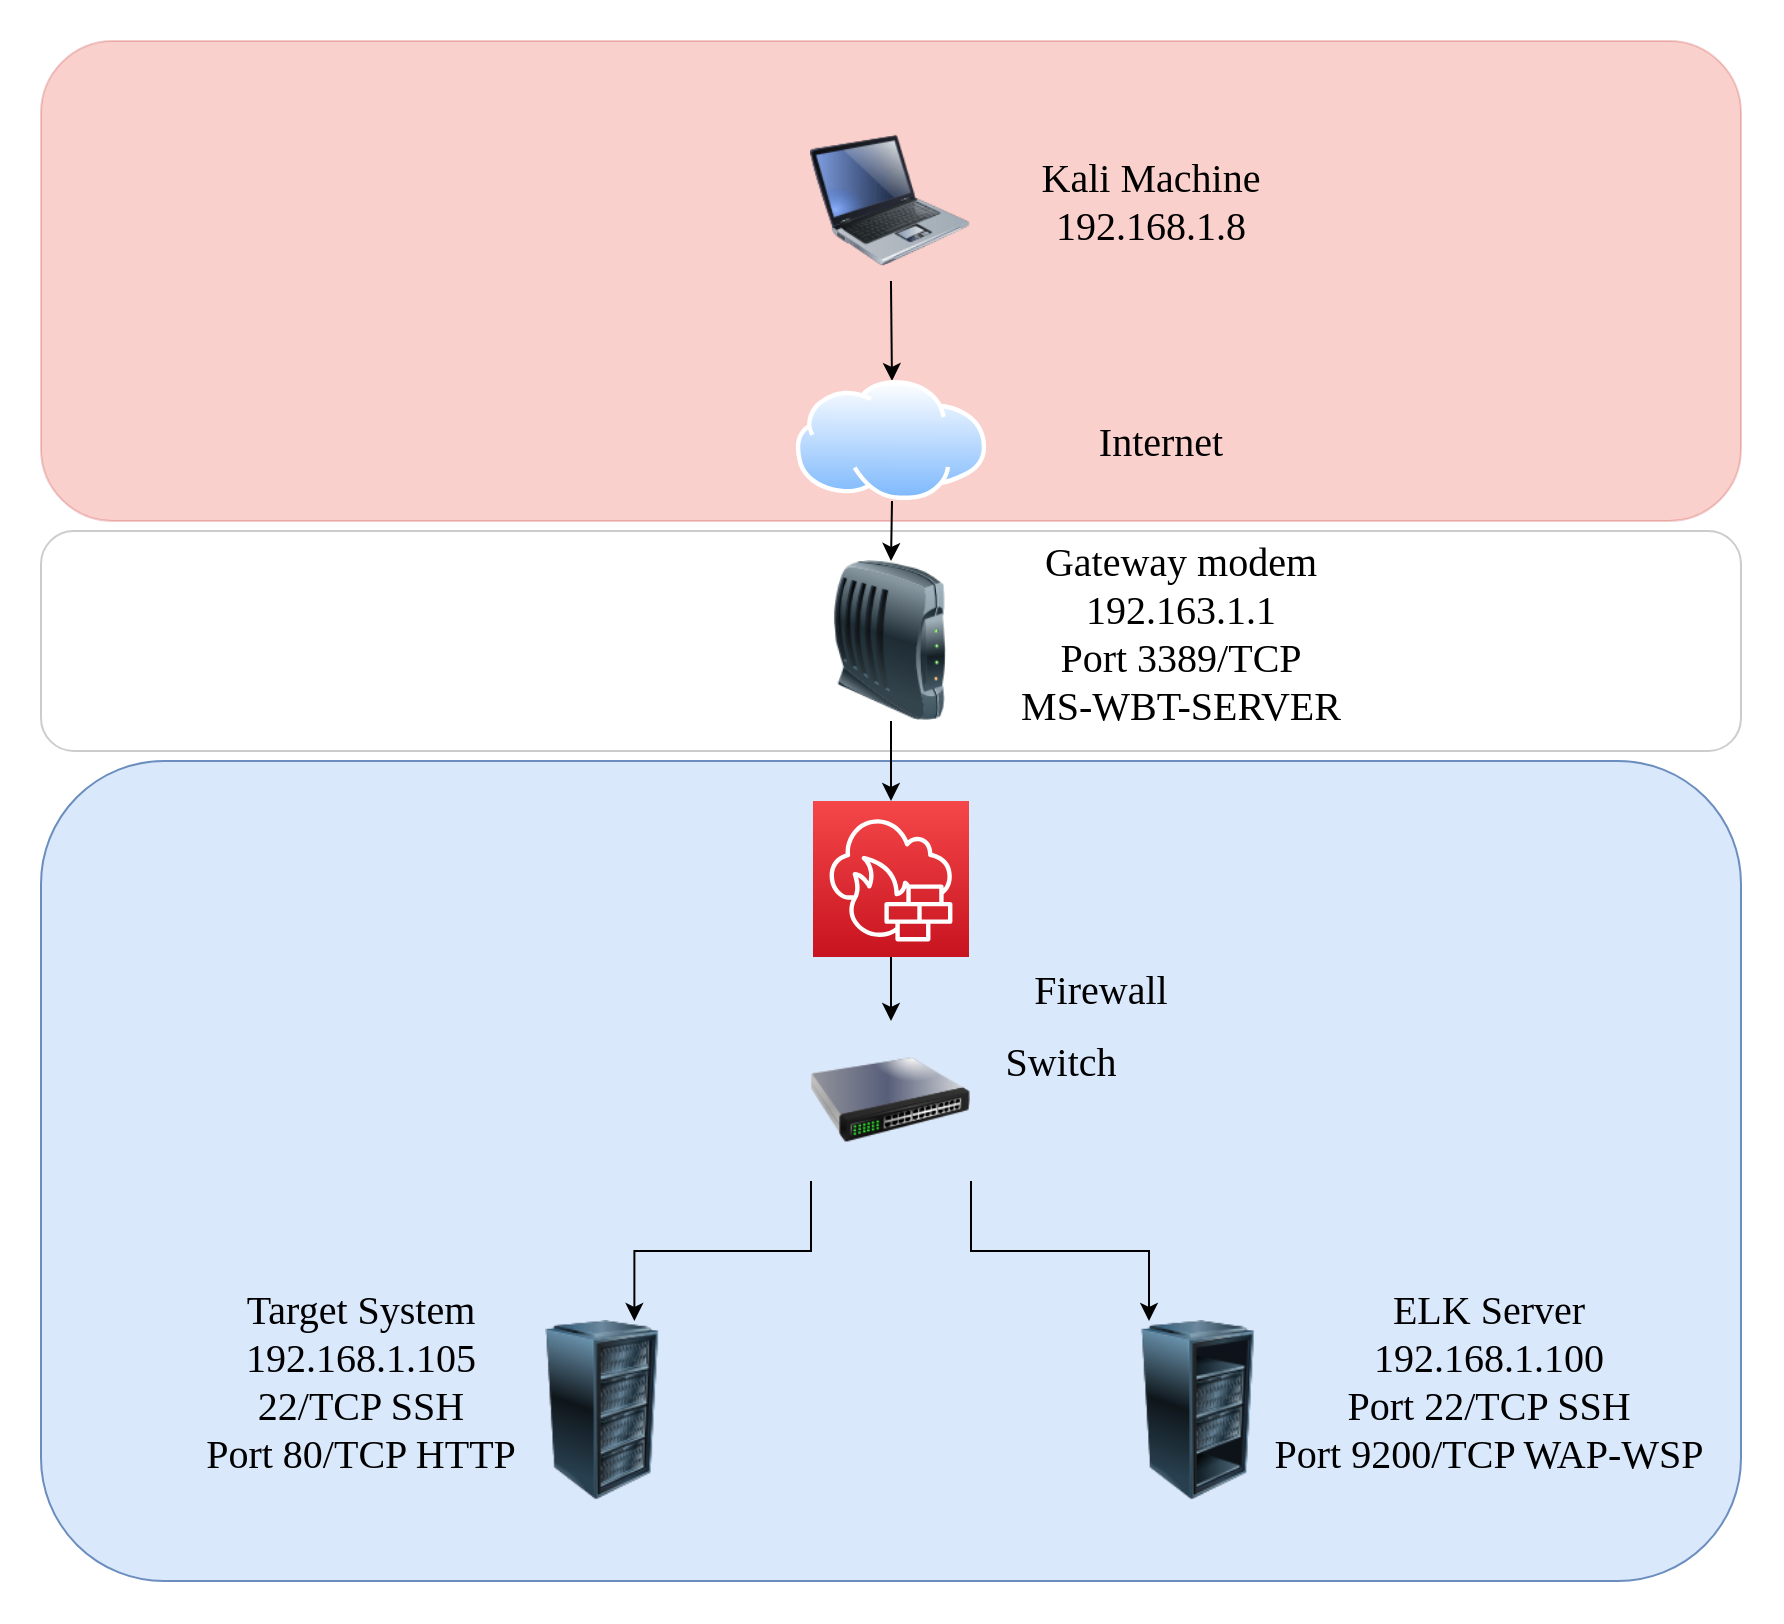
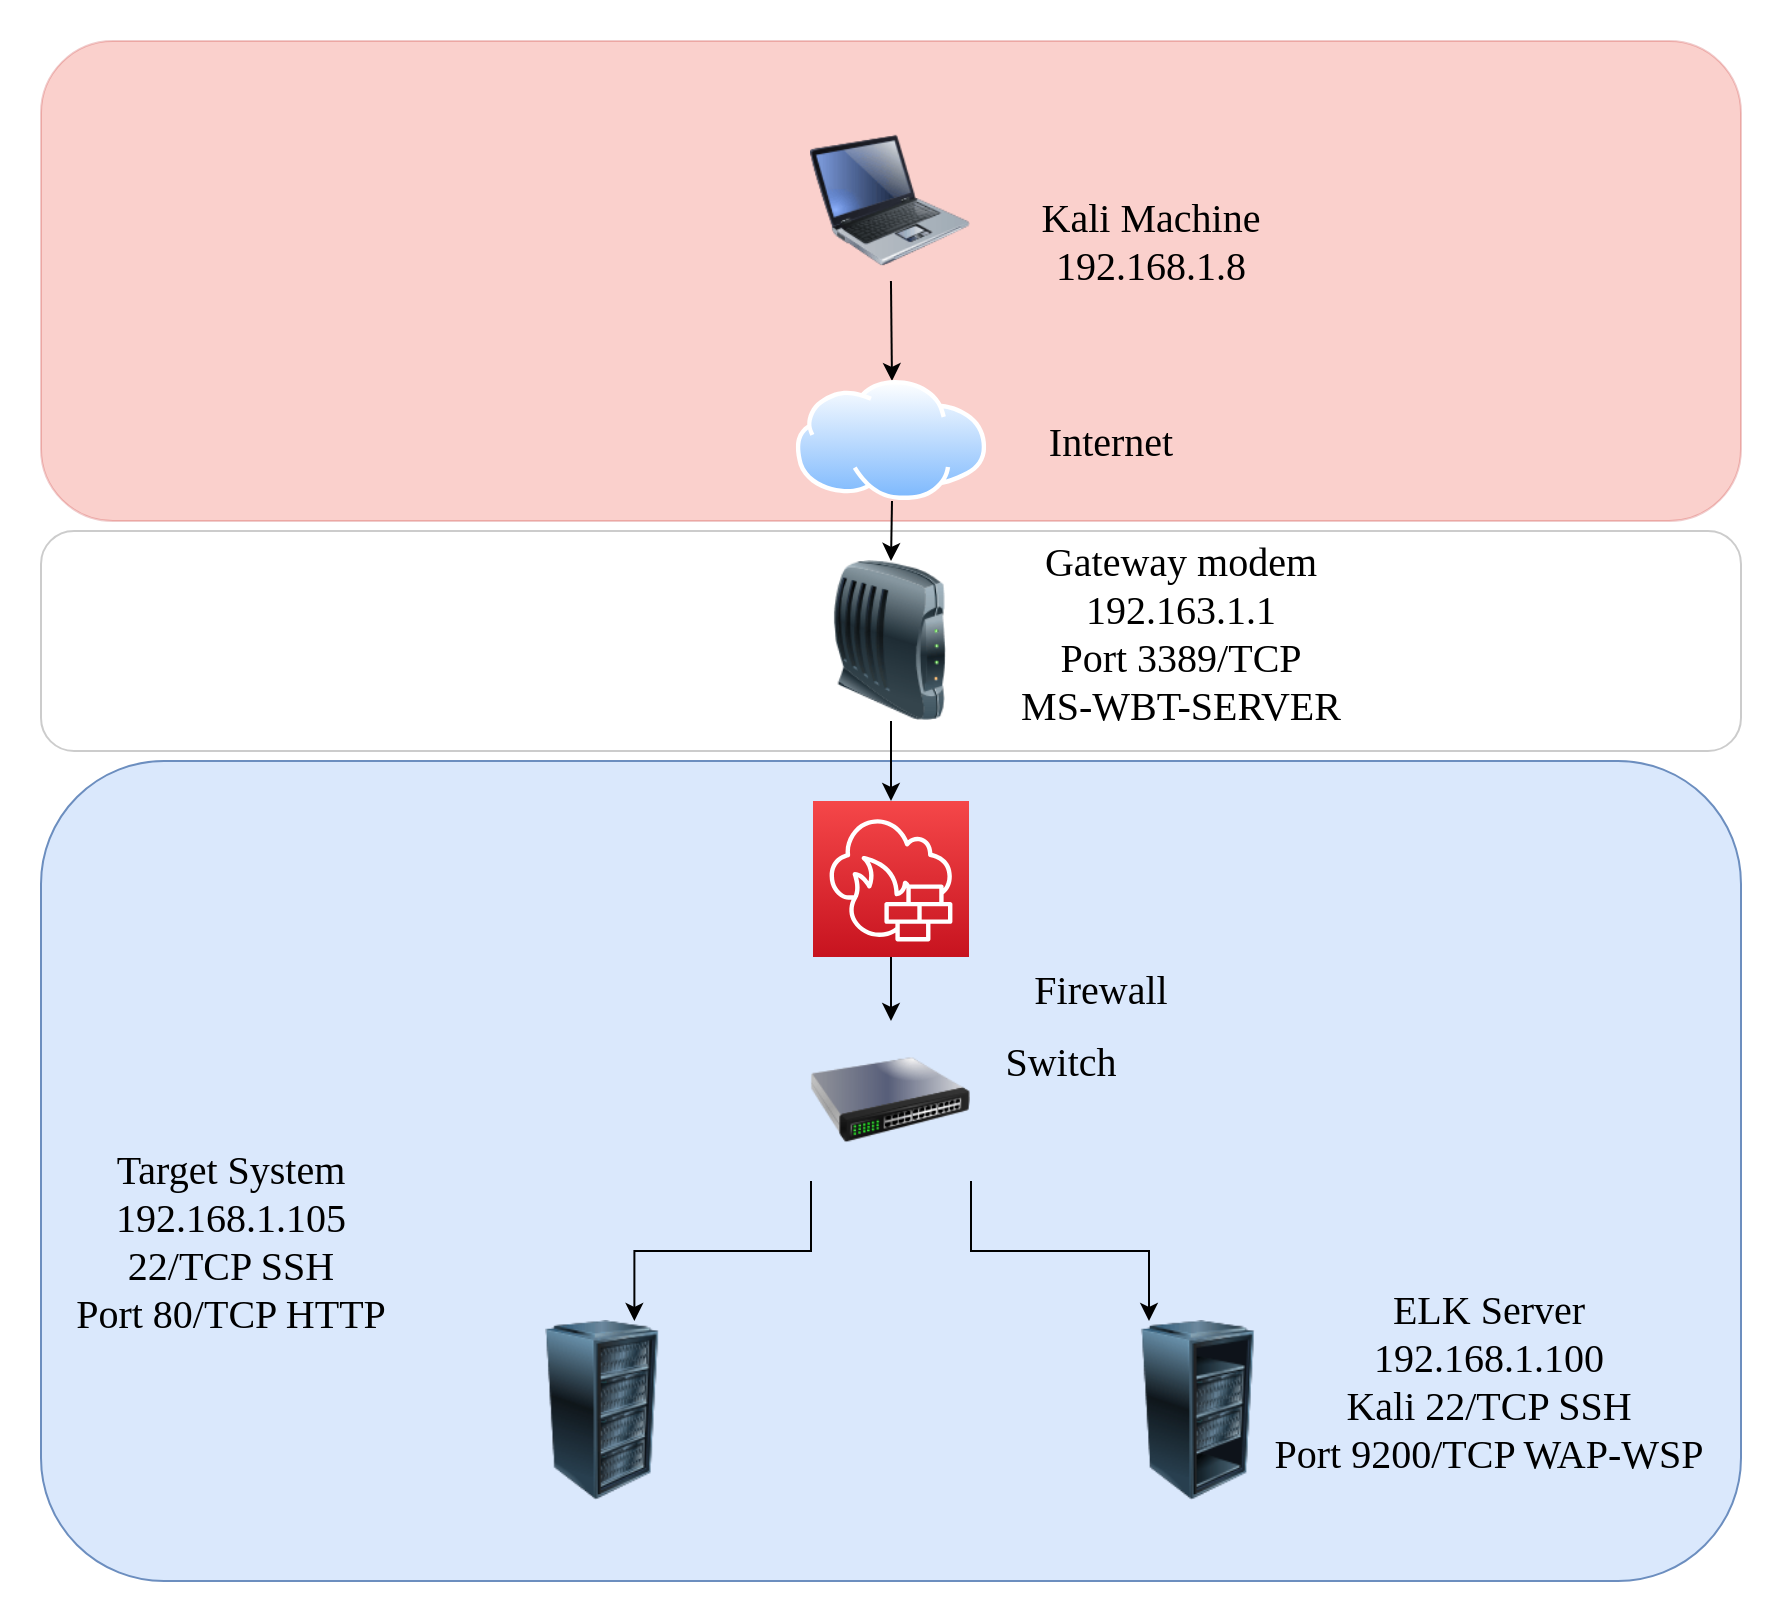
(1151, 201) -> (1151, 241)
(1161, 441) -> (1111, 441)
(361, 1381) -> (231, 1241)
(1490, 1381) -> (1490, 1381)
